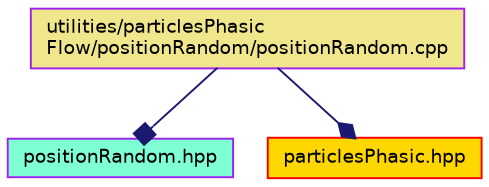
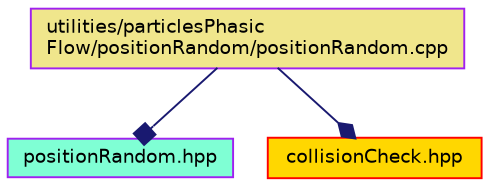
(375, 158) -> (375, 158)
